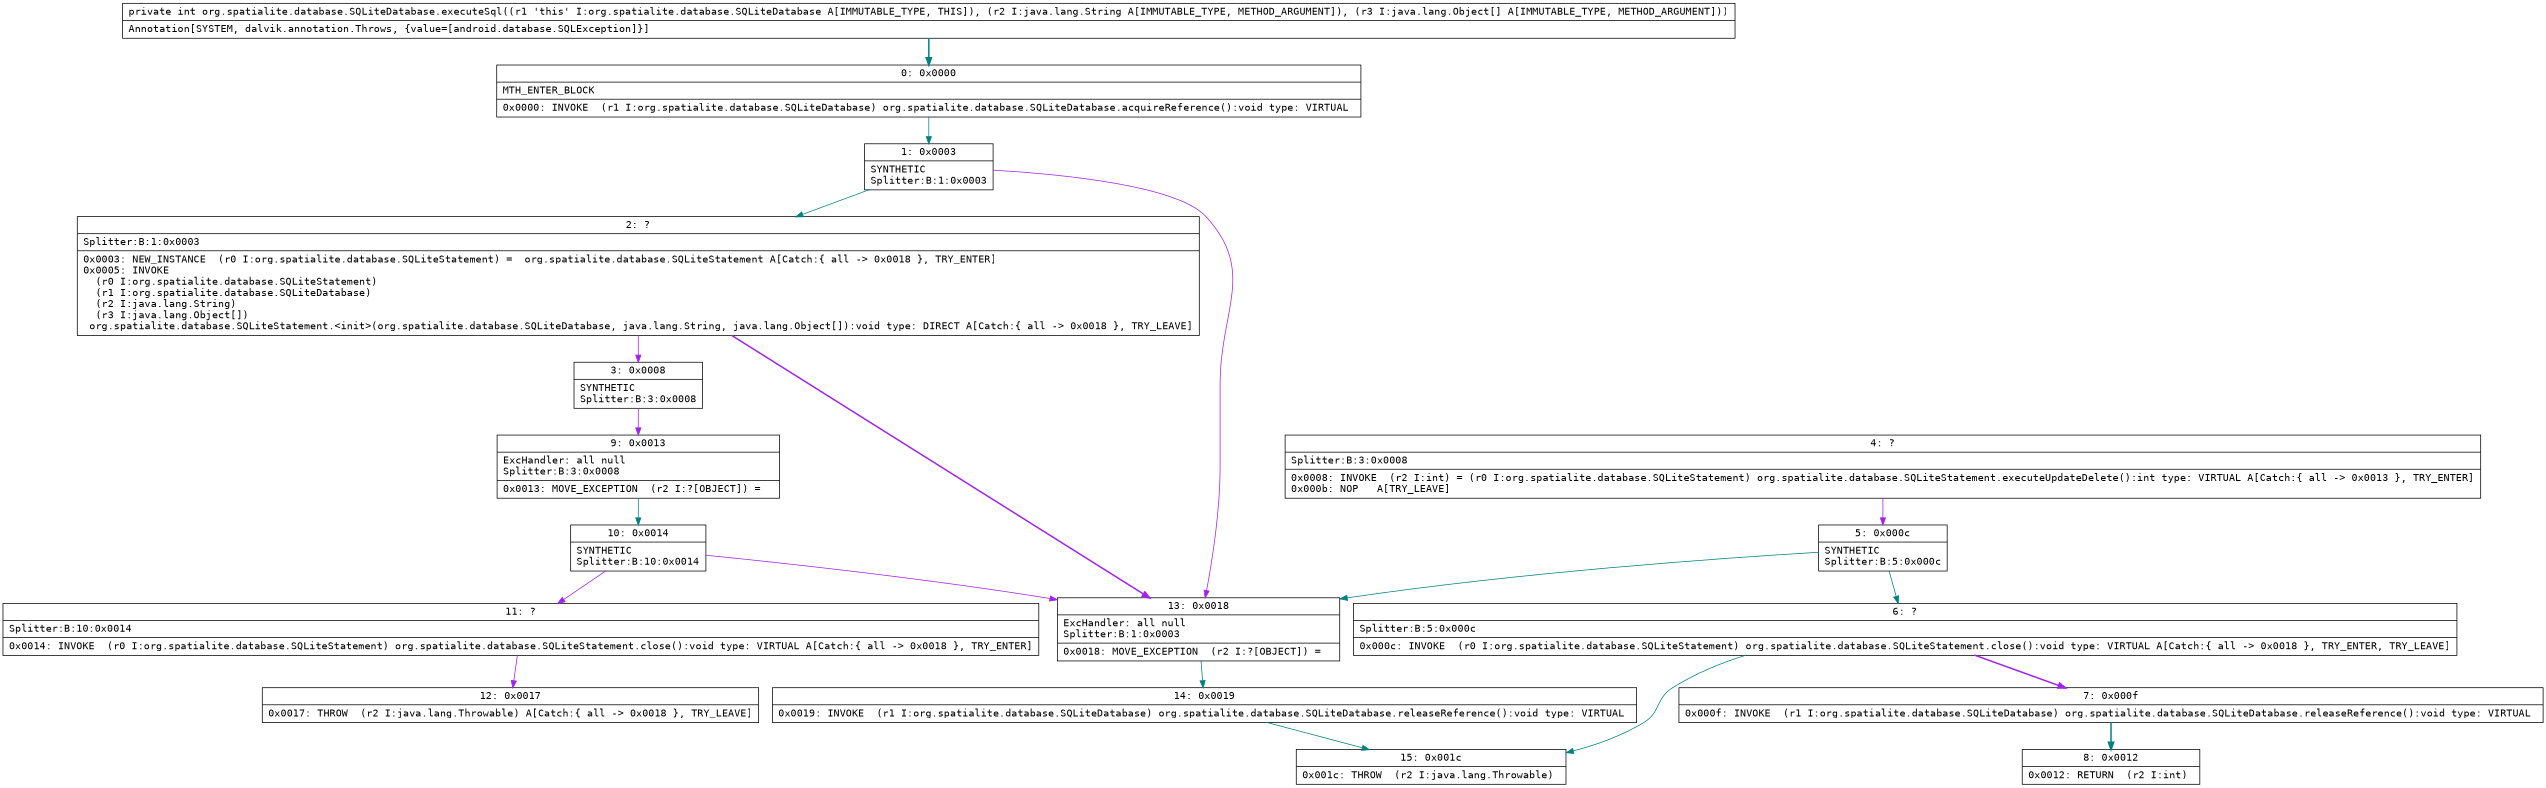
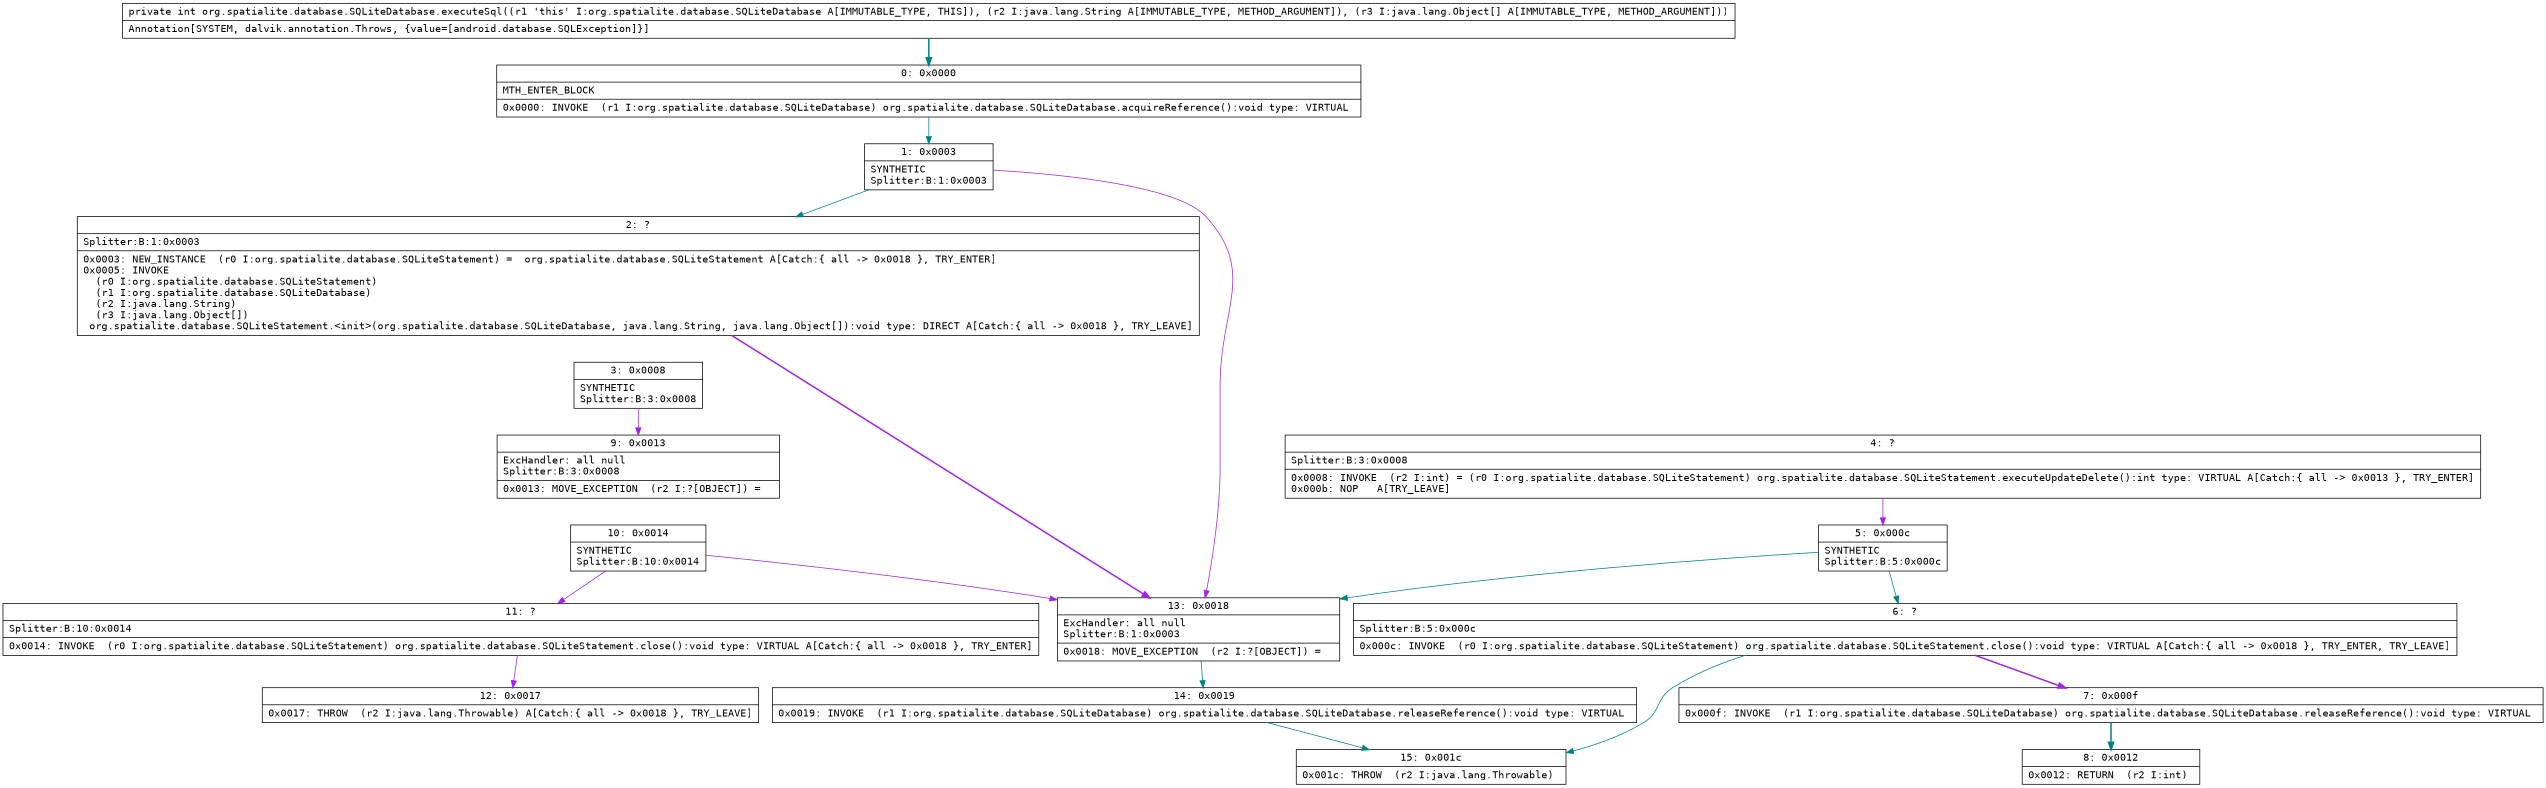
(638, 345) -> none
(638, 508) -> none
